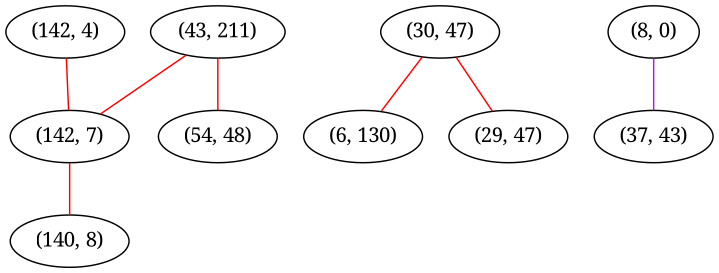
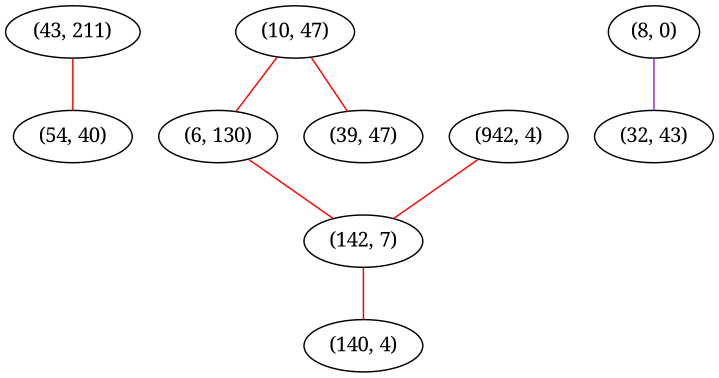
(65, 32) -> (509, 137)
(440, 32) -> (295, 32)
(143, 85) -> (291, 189)
(218, 137) -> (73, 137)
(508, 137) -> (363, 137)
(654, 137) -> (654, 137)
(70, 241) -> (363, 346)
